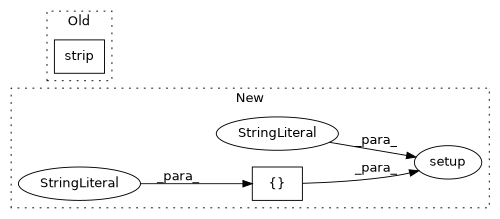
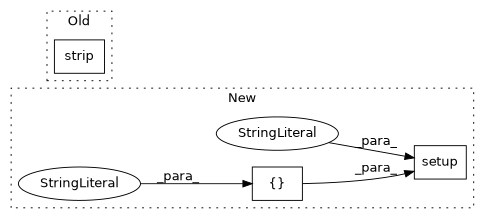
(448, 162) -> (440, 162)
